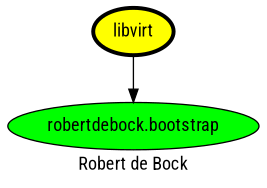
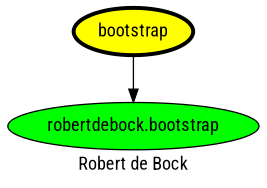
(133, 32) -> (133, 32)
